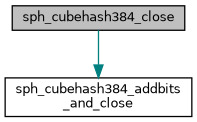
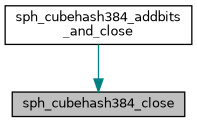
(98, 48) -> (98, 62)
